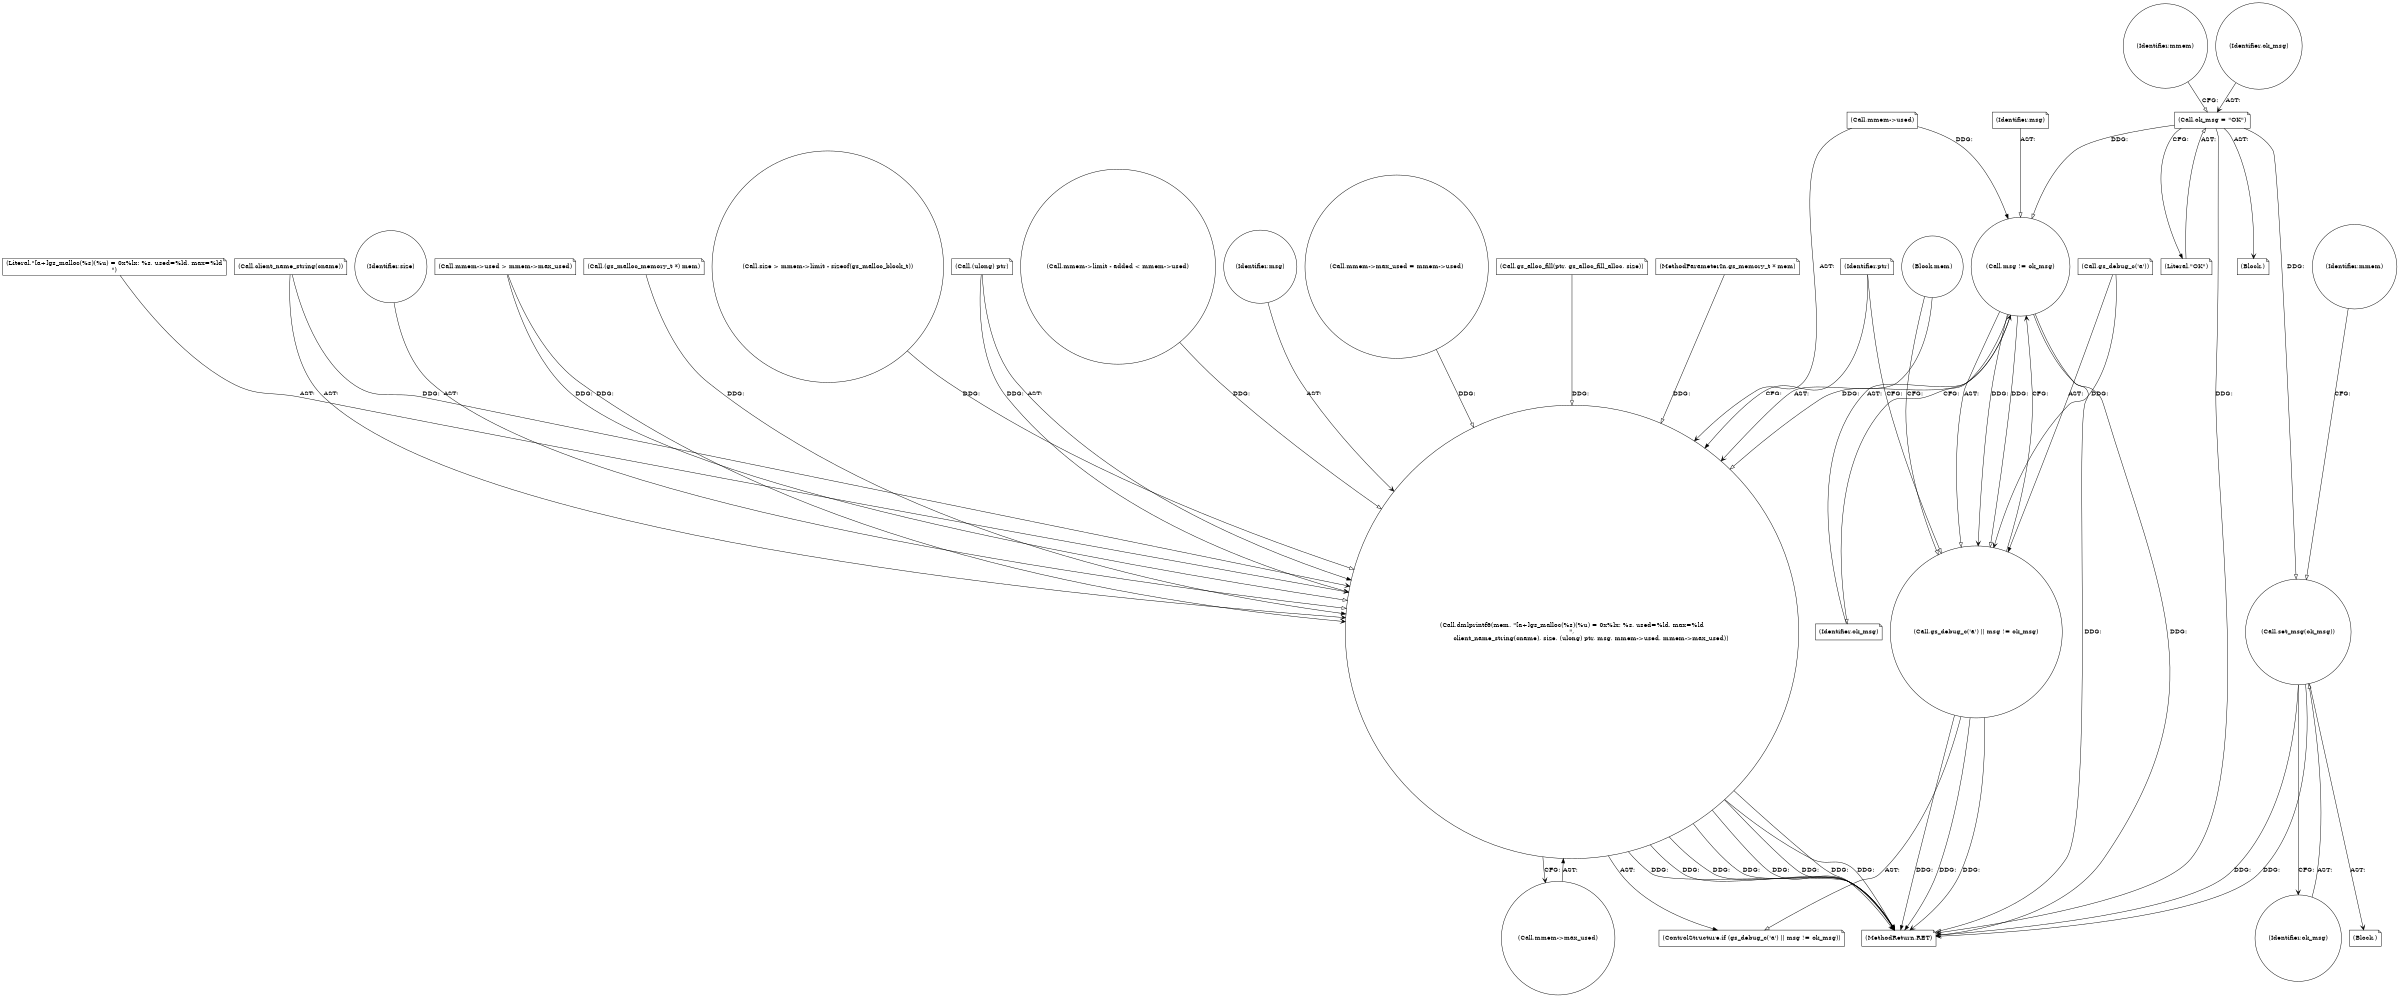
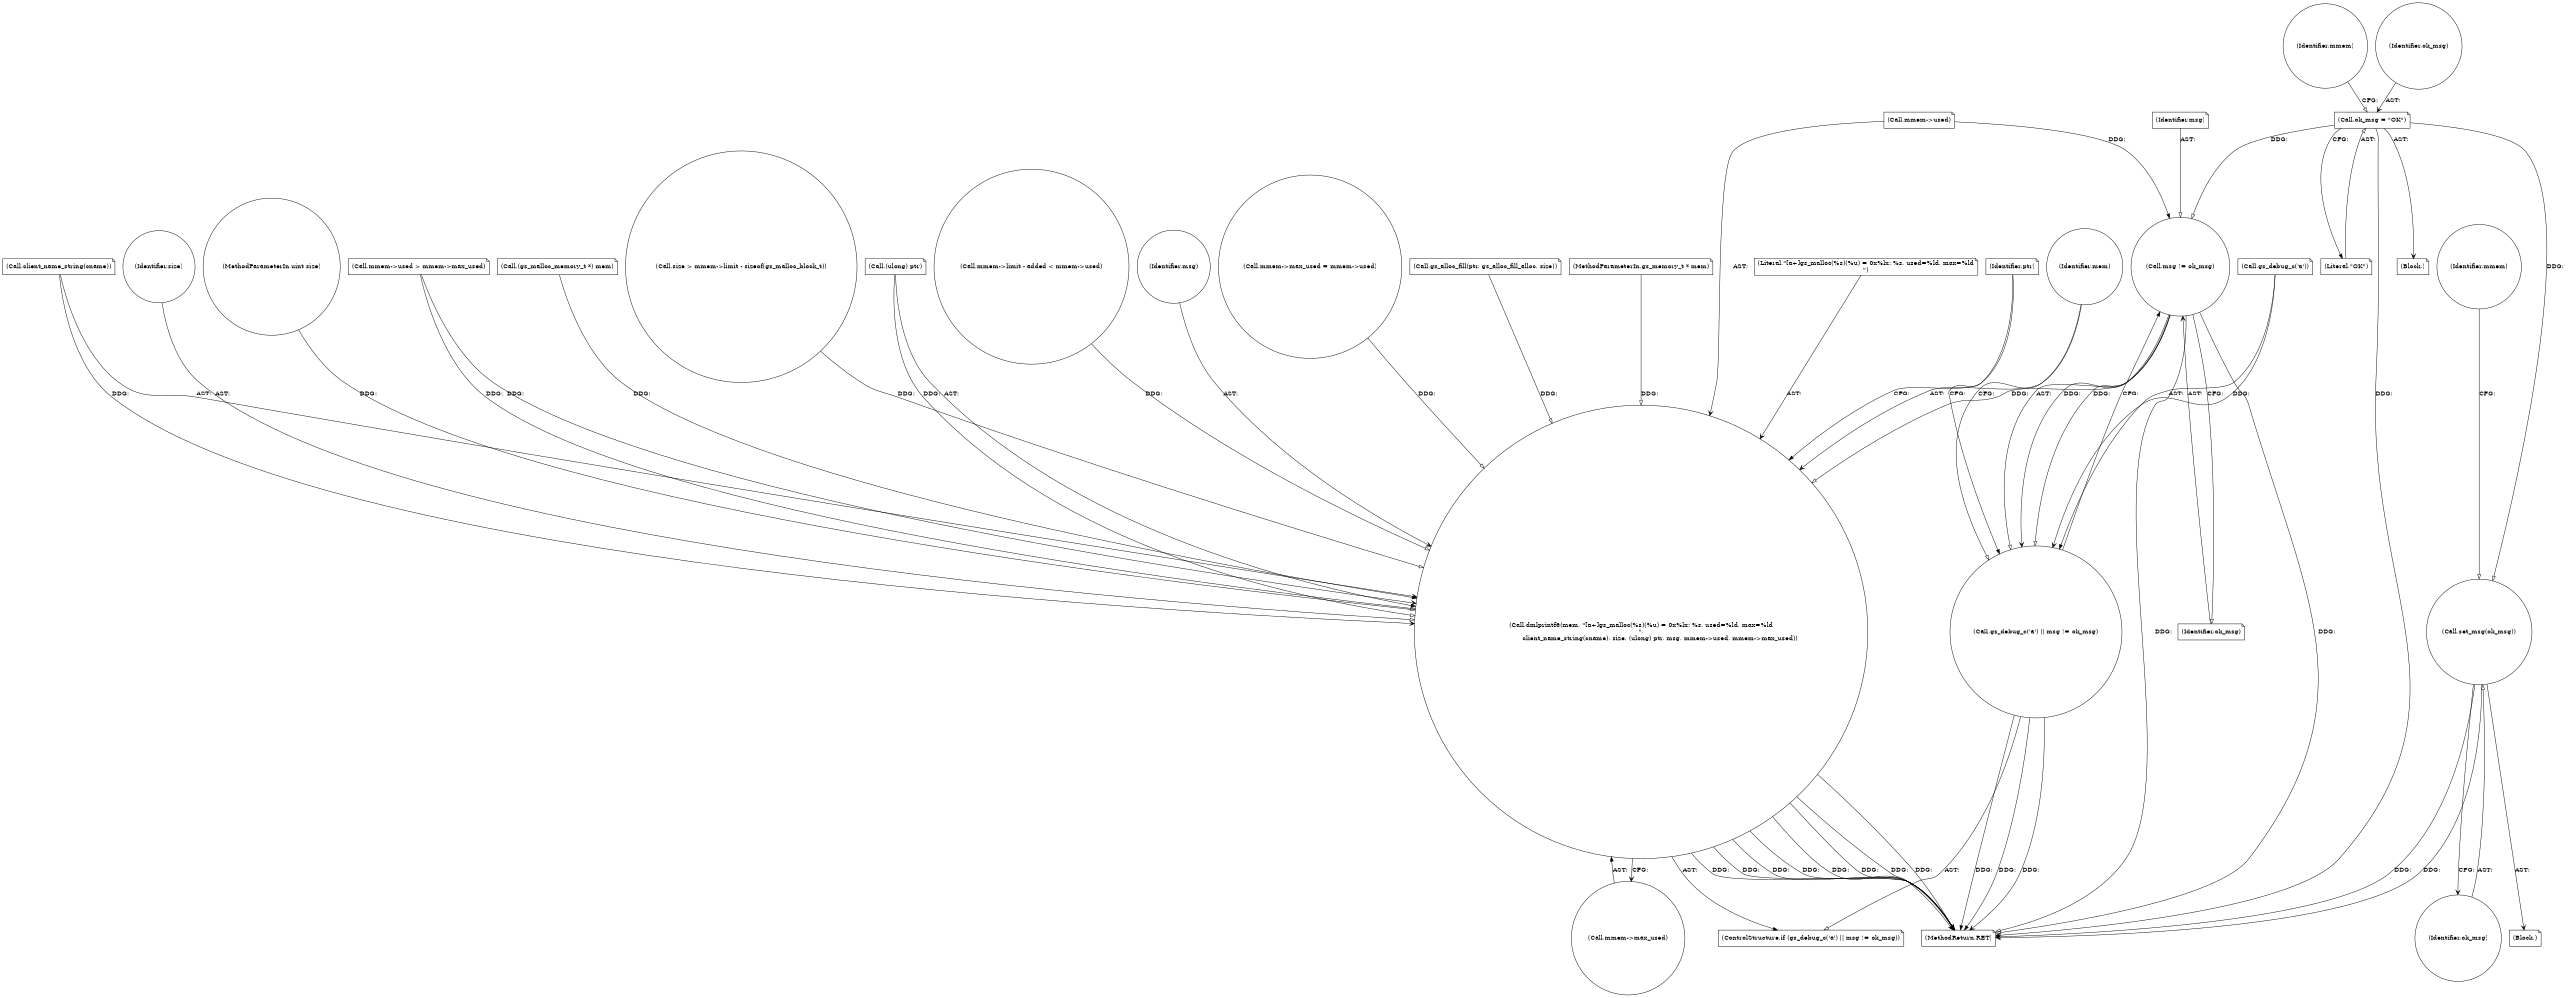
none -> (272, 267)
(1932, 267) -> (2085, 267)
(1891, 415) -> (1950, 399)
(2031, 437) -> (2106, 431)
